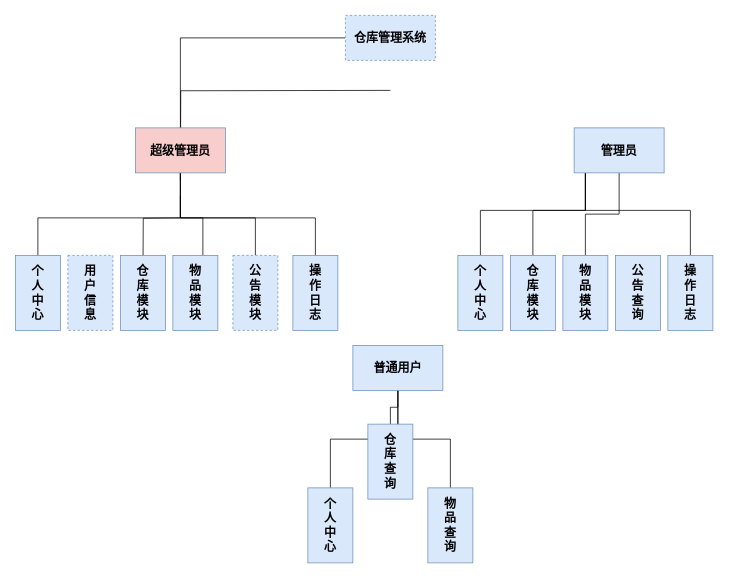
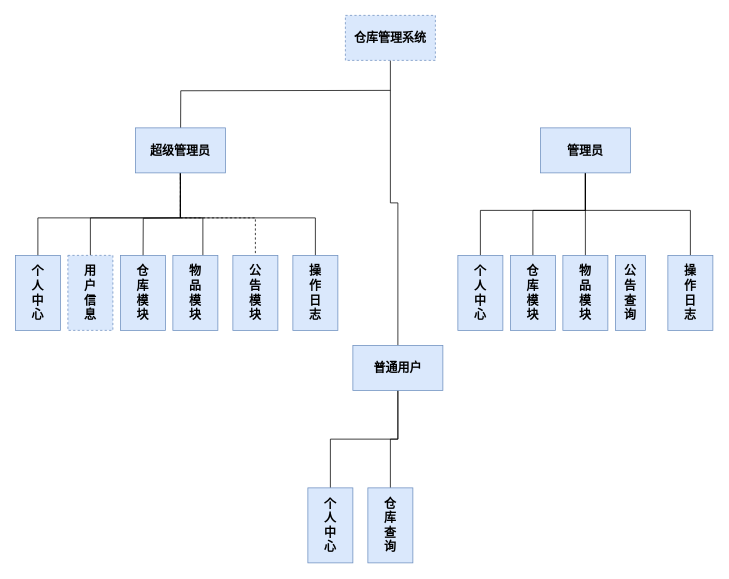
(238, 38) -> (394, 203)
(180, 150) -> (180, 150)
(619, 150) -> (585, 150)
none -> (90, 237)
(255, 237) -> (255, 237)
(255, 293) -> (255, 293)
(638, 293) -> (630, 293)
(450, 443) -> none
(390, 462) -> (390, 525)
(450, 525) -> none
